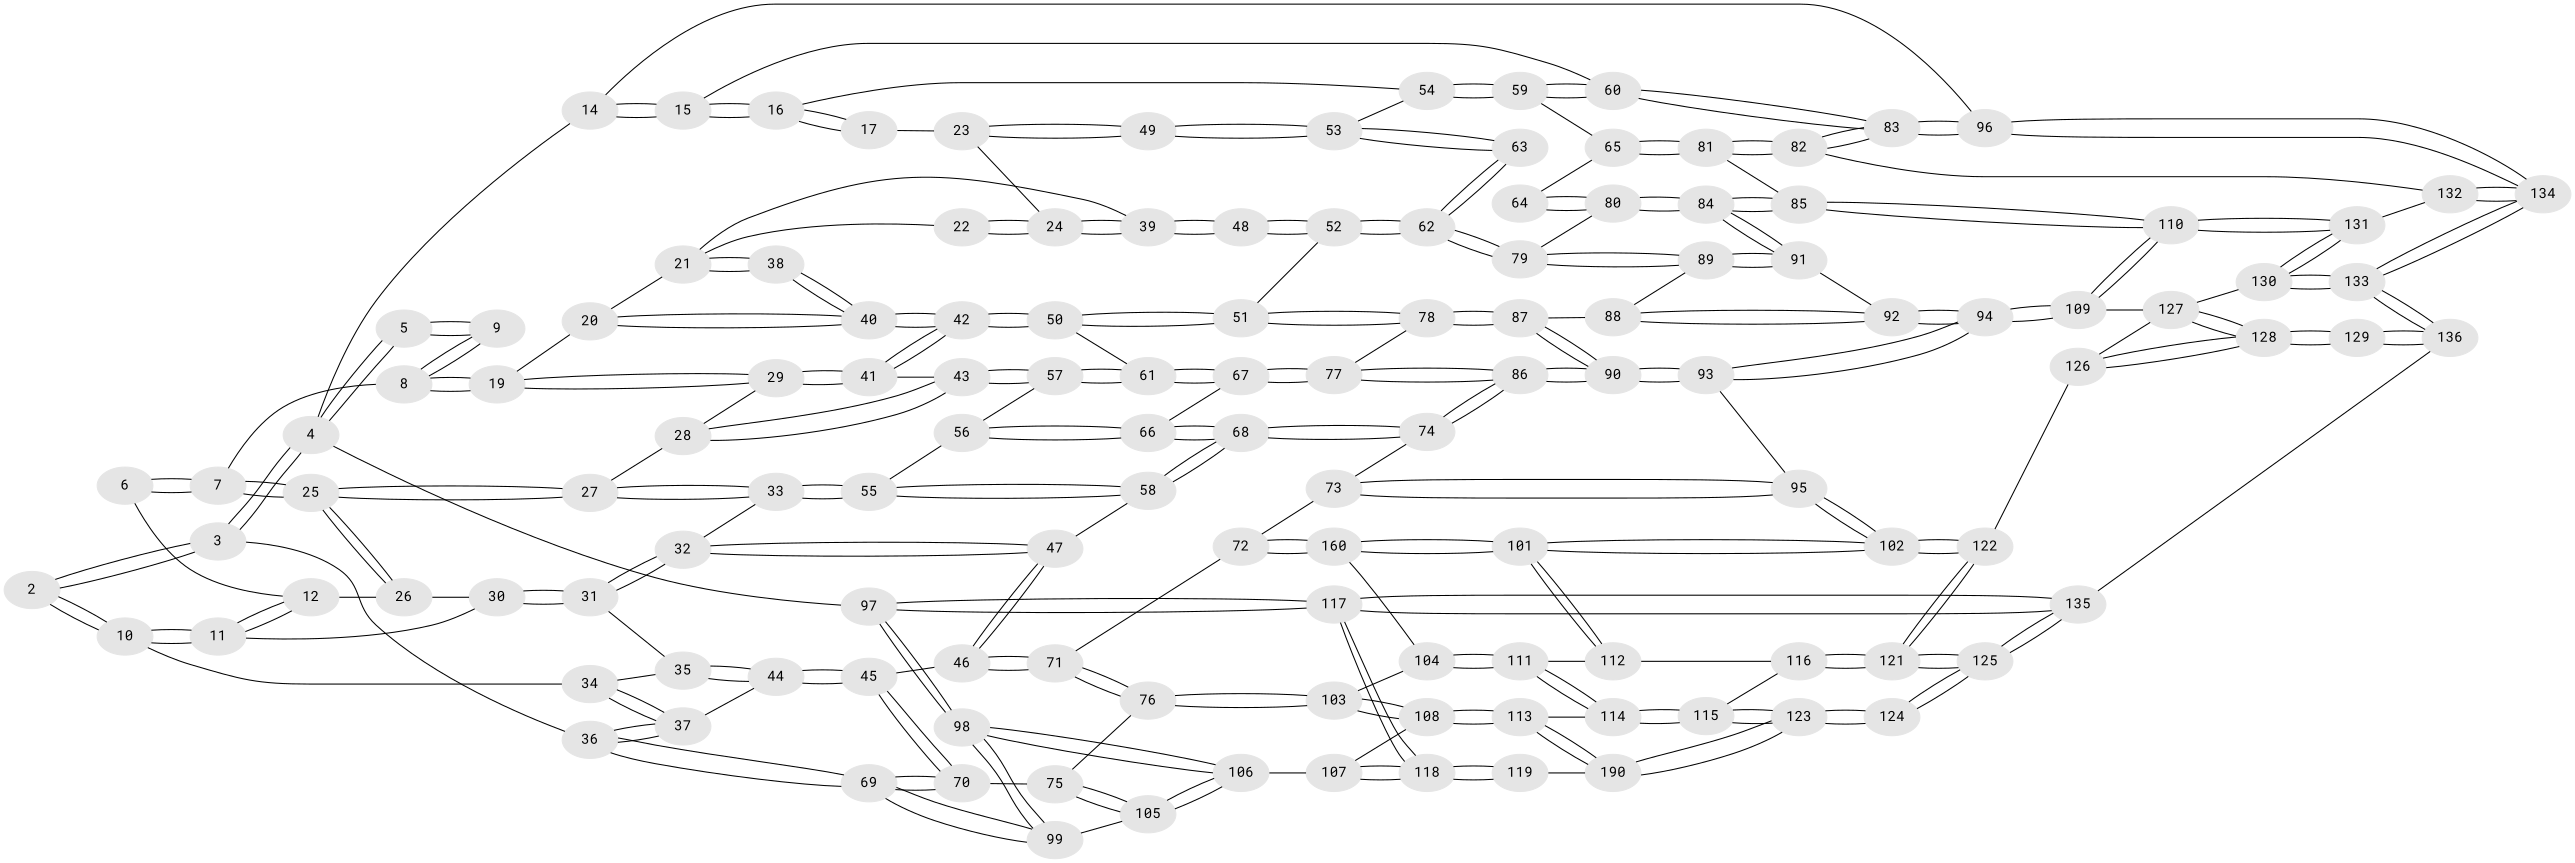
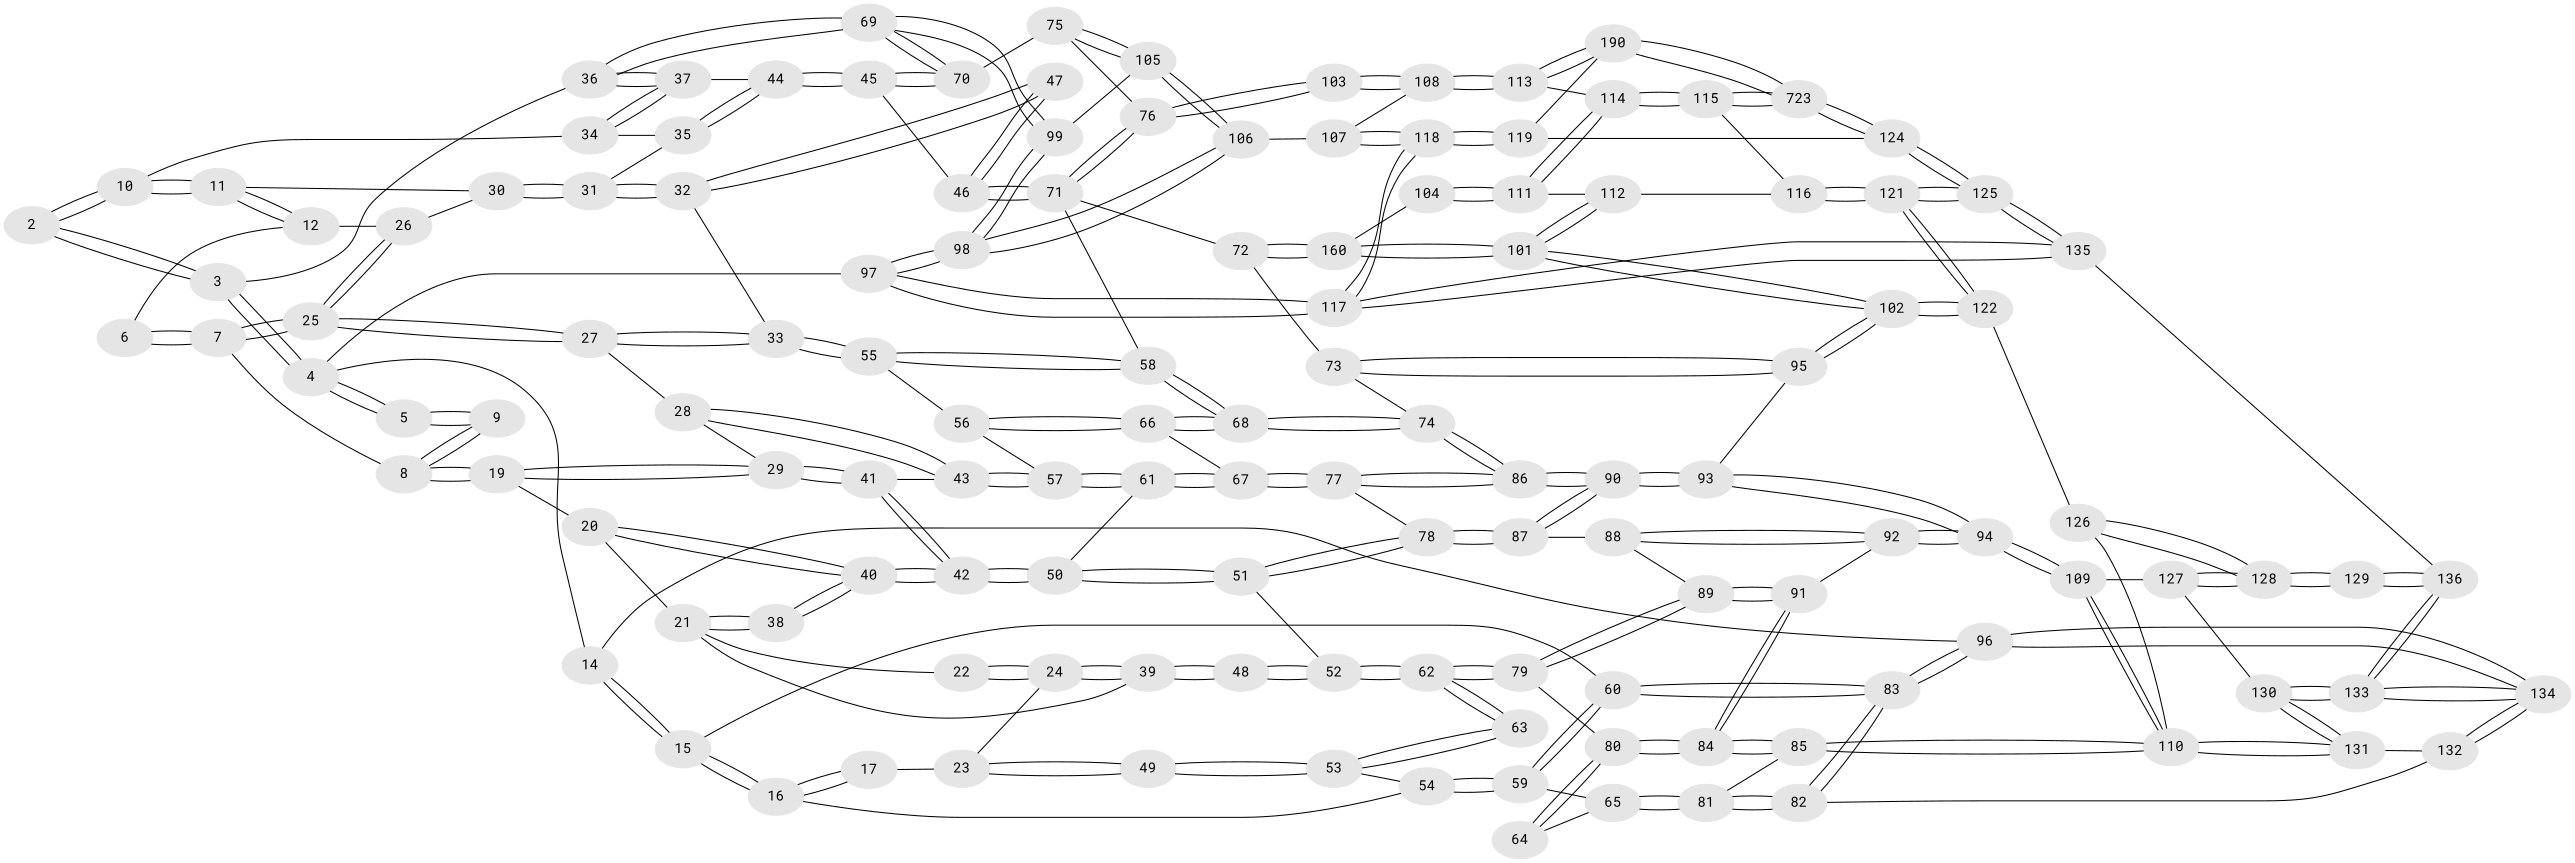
none -> (1706, 138)
(2125, 338) -> (2142, 634)
(1102, 520) -> (1102, 279)
(1381, 681) -> none
(1799, 717) -> (1799, 99)
